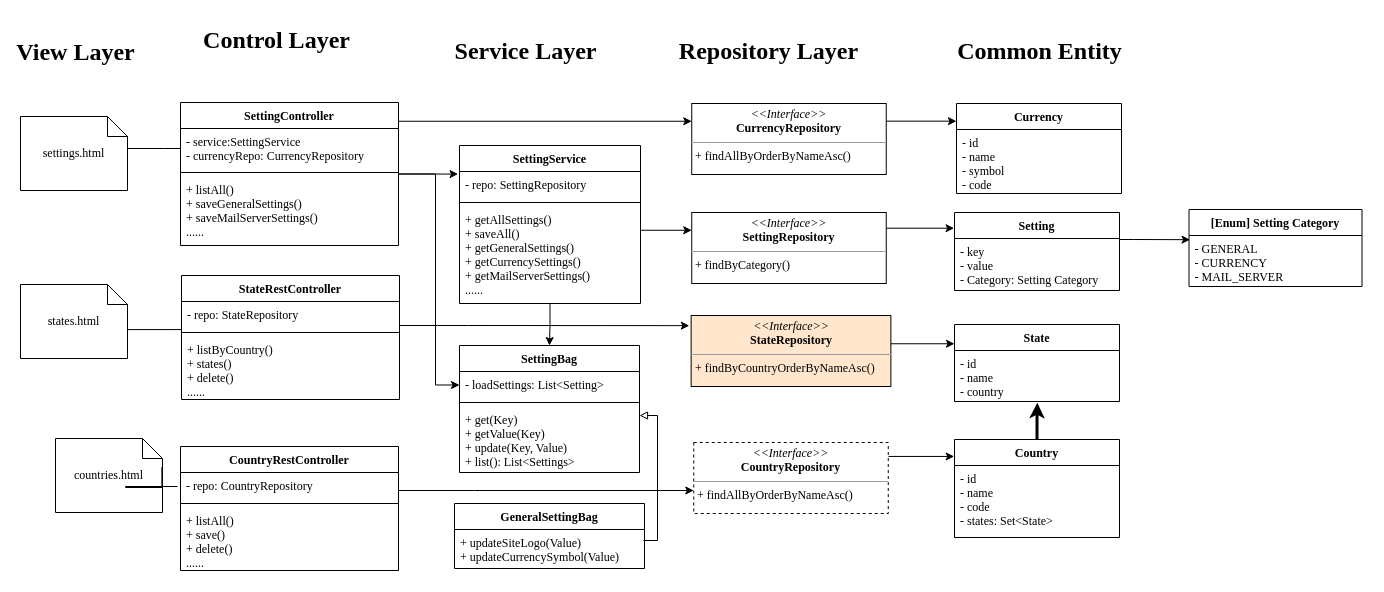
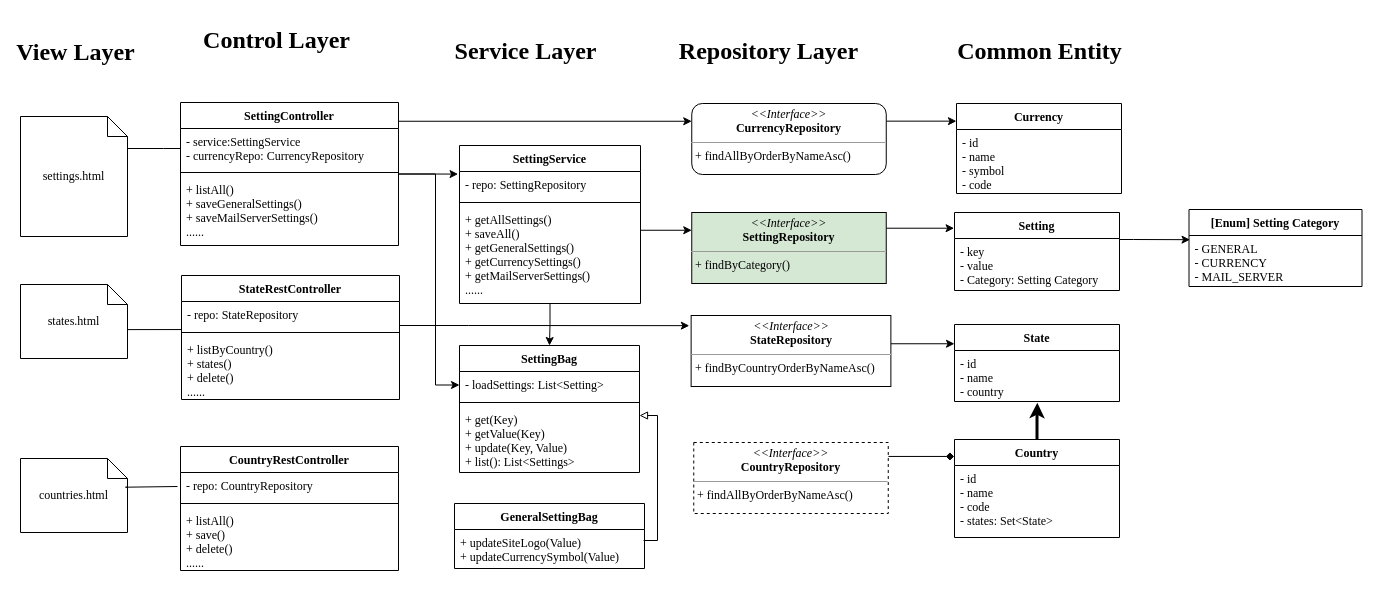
(789, 139) -> (789, 139)
(74, 154) -> (74, 177)
(789, 248) -> (789, 248)
(791, 351) -> (791, 351)
(946, 456) -> (945, 456)
(109, 476) -> (74, 496)
(543, 491) -> none
